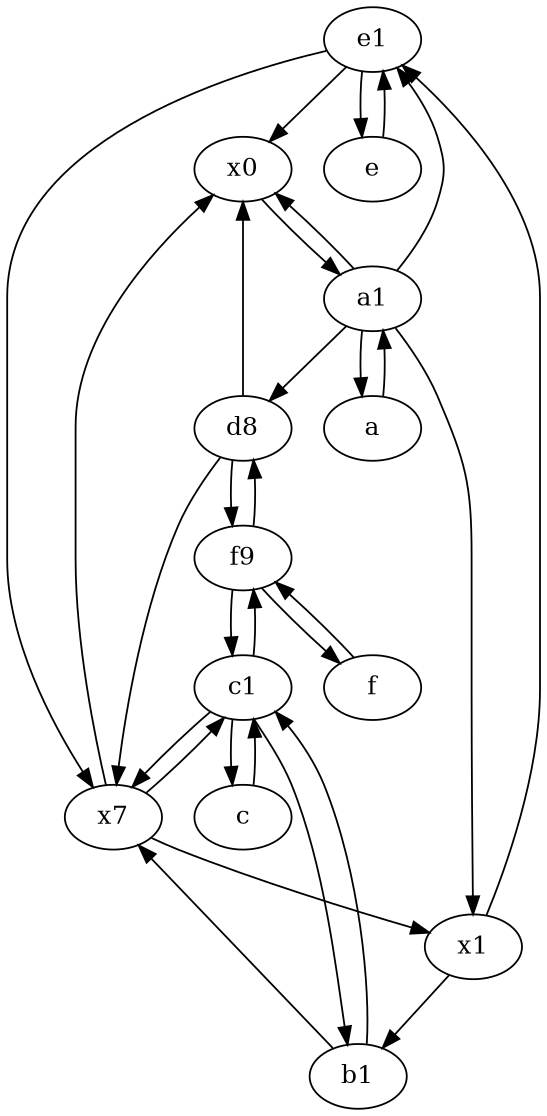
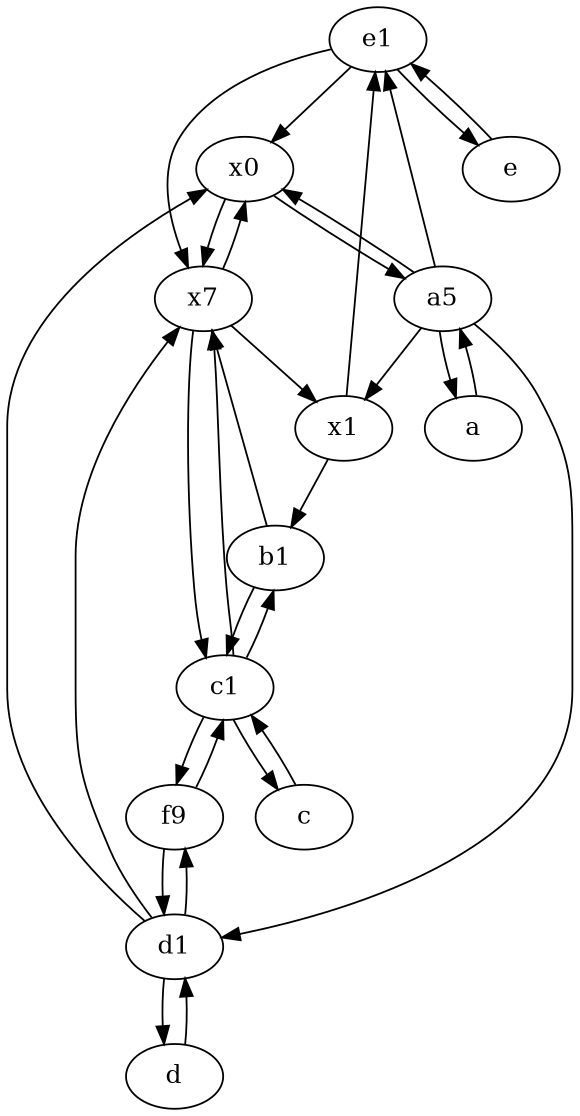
none -> (216, 223)
(373, 299) -> (443, 299)
(243, 428) -> (175, 947)
(373, 688) -> none
none -> (175, 1076)
